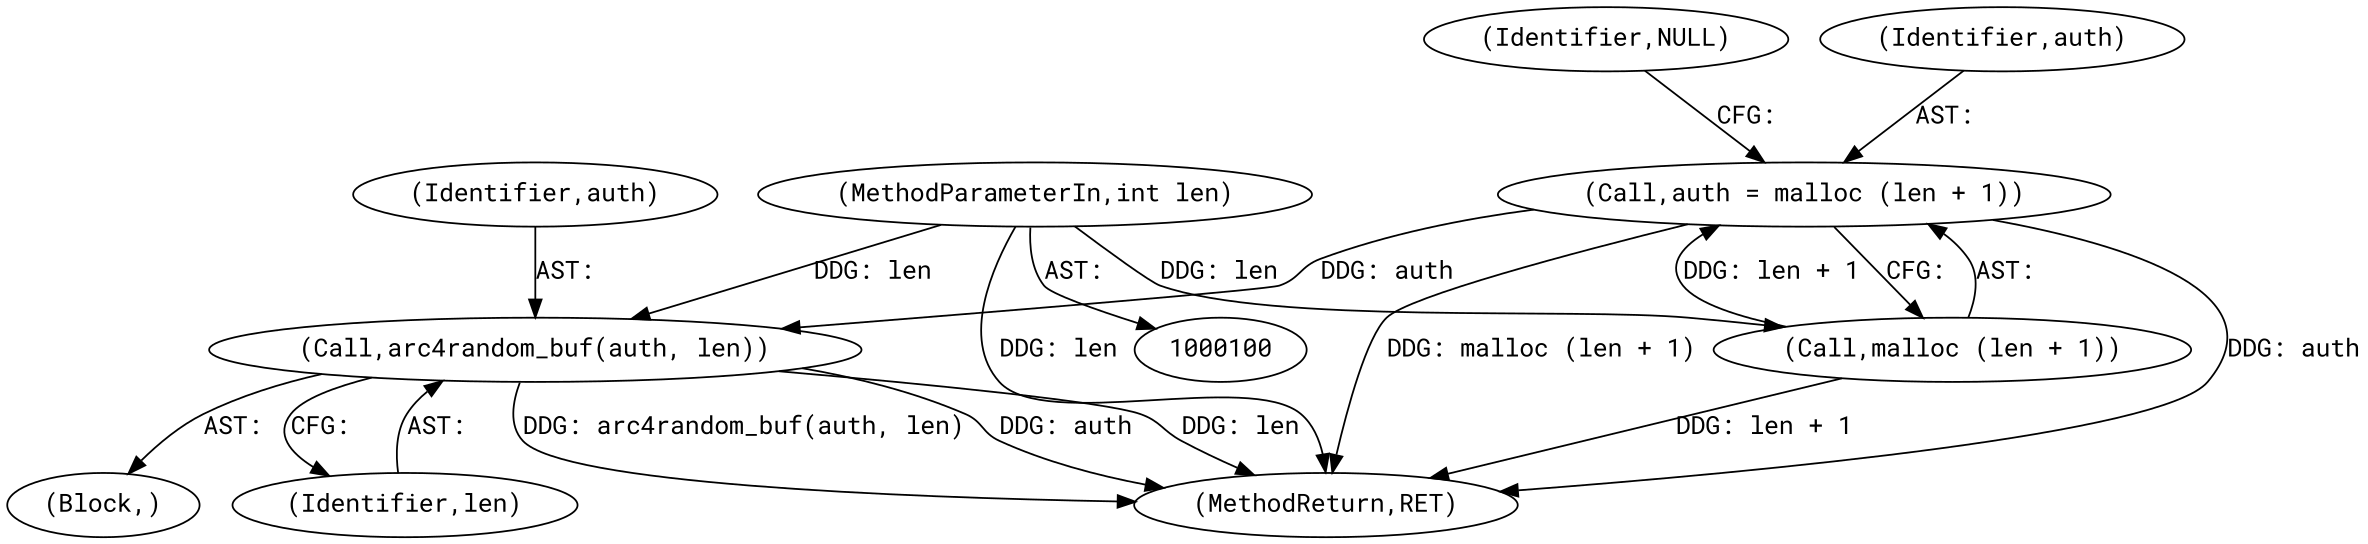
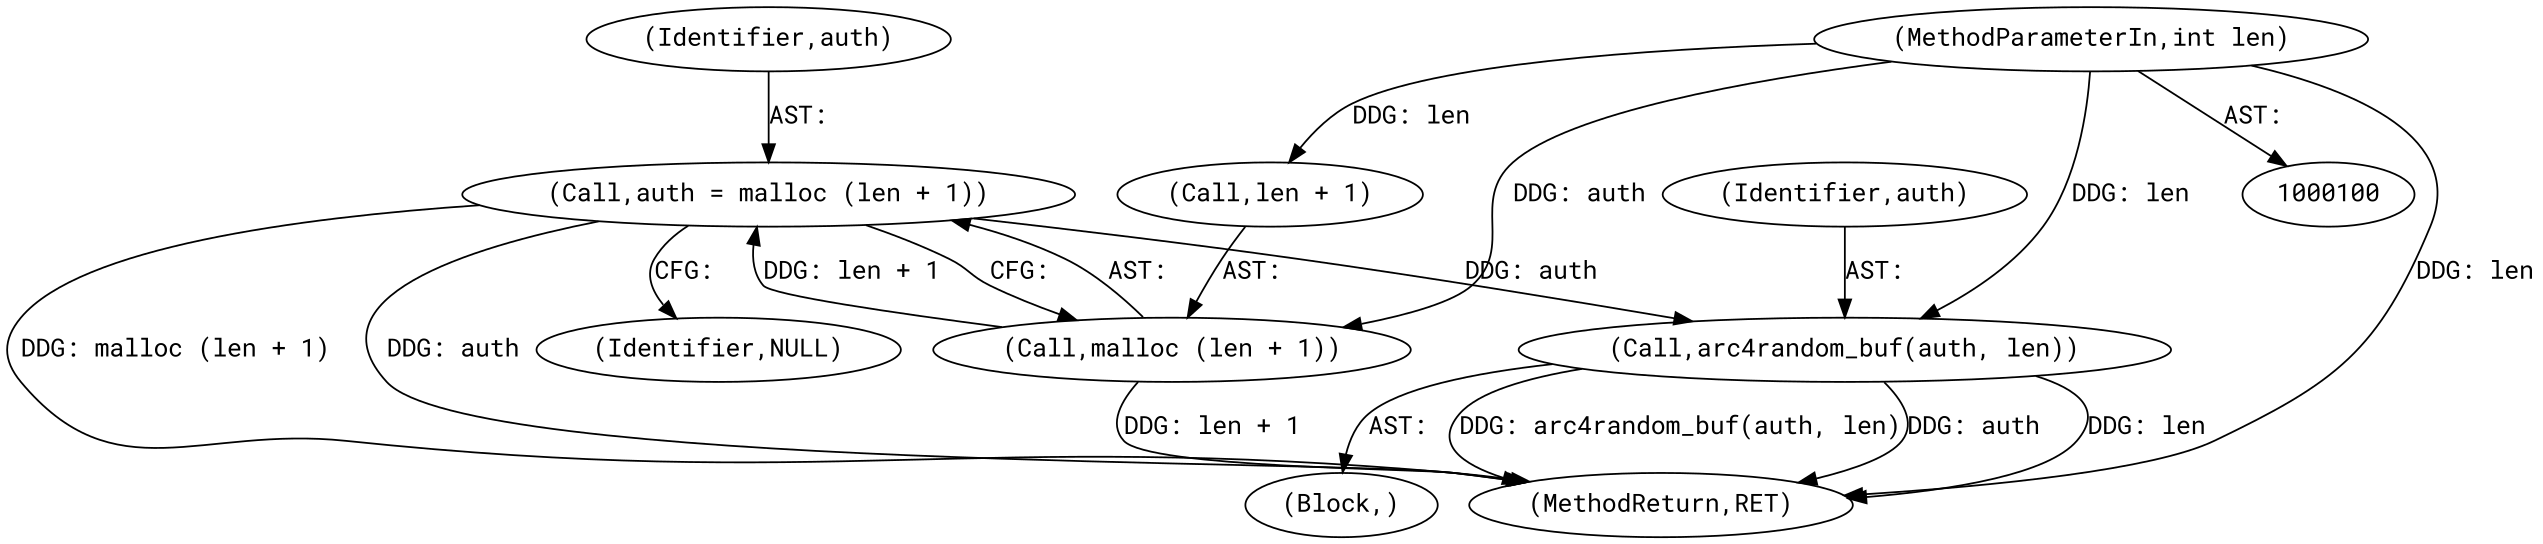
(1697, 111) -> (654, 260)
none -> (1270, 195)
(1220, 272) -> (1580, 195)
(405, 505) -> none
